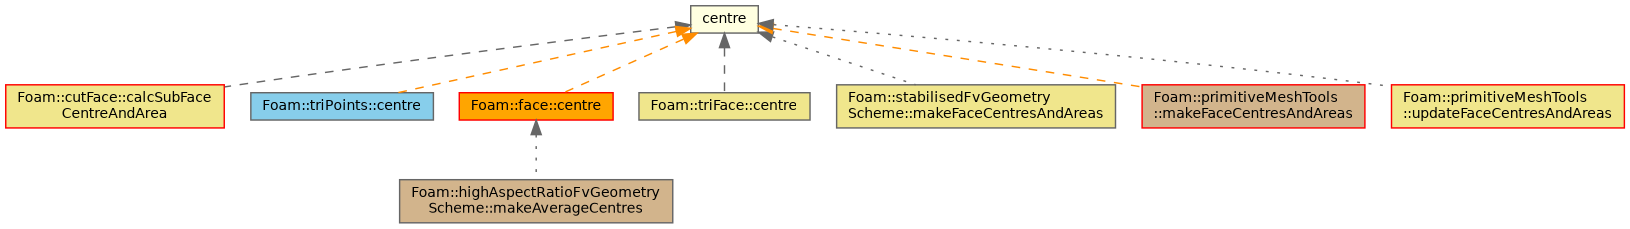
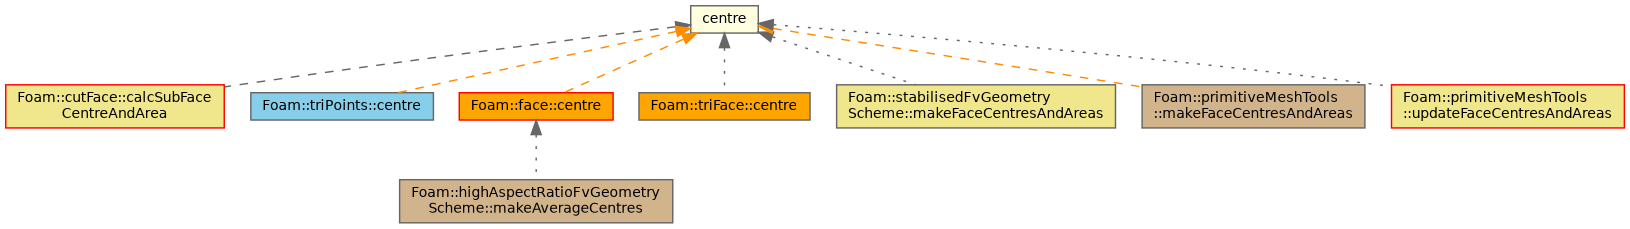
(724, 70) -> (724, 70)
(724, 106) -> (724, 106)
(1254, 106) -> (1254, 106)
